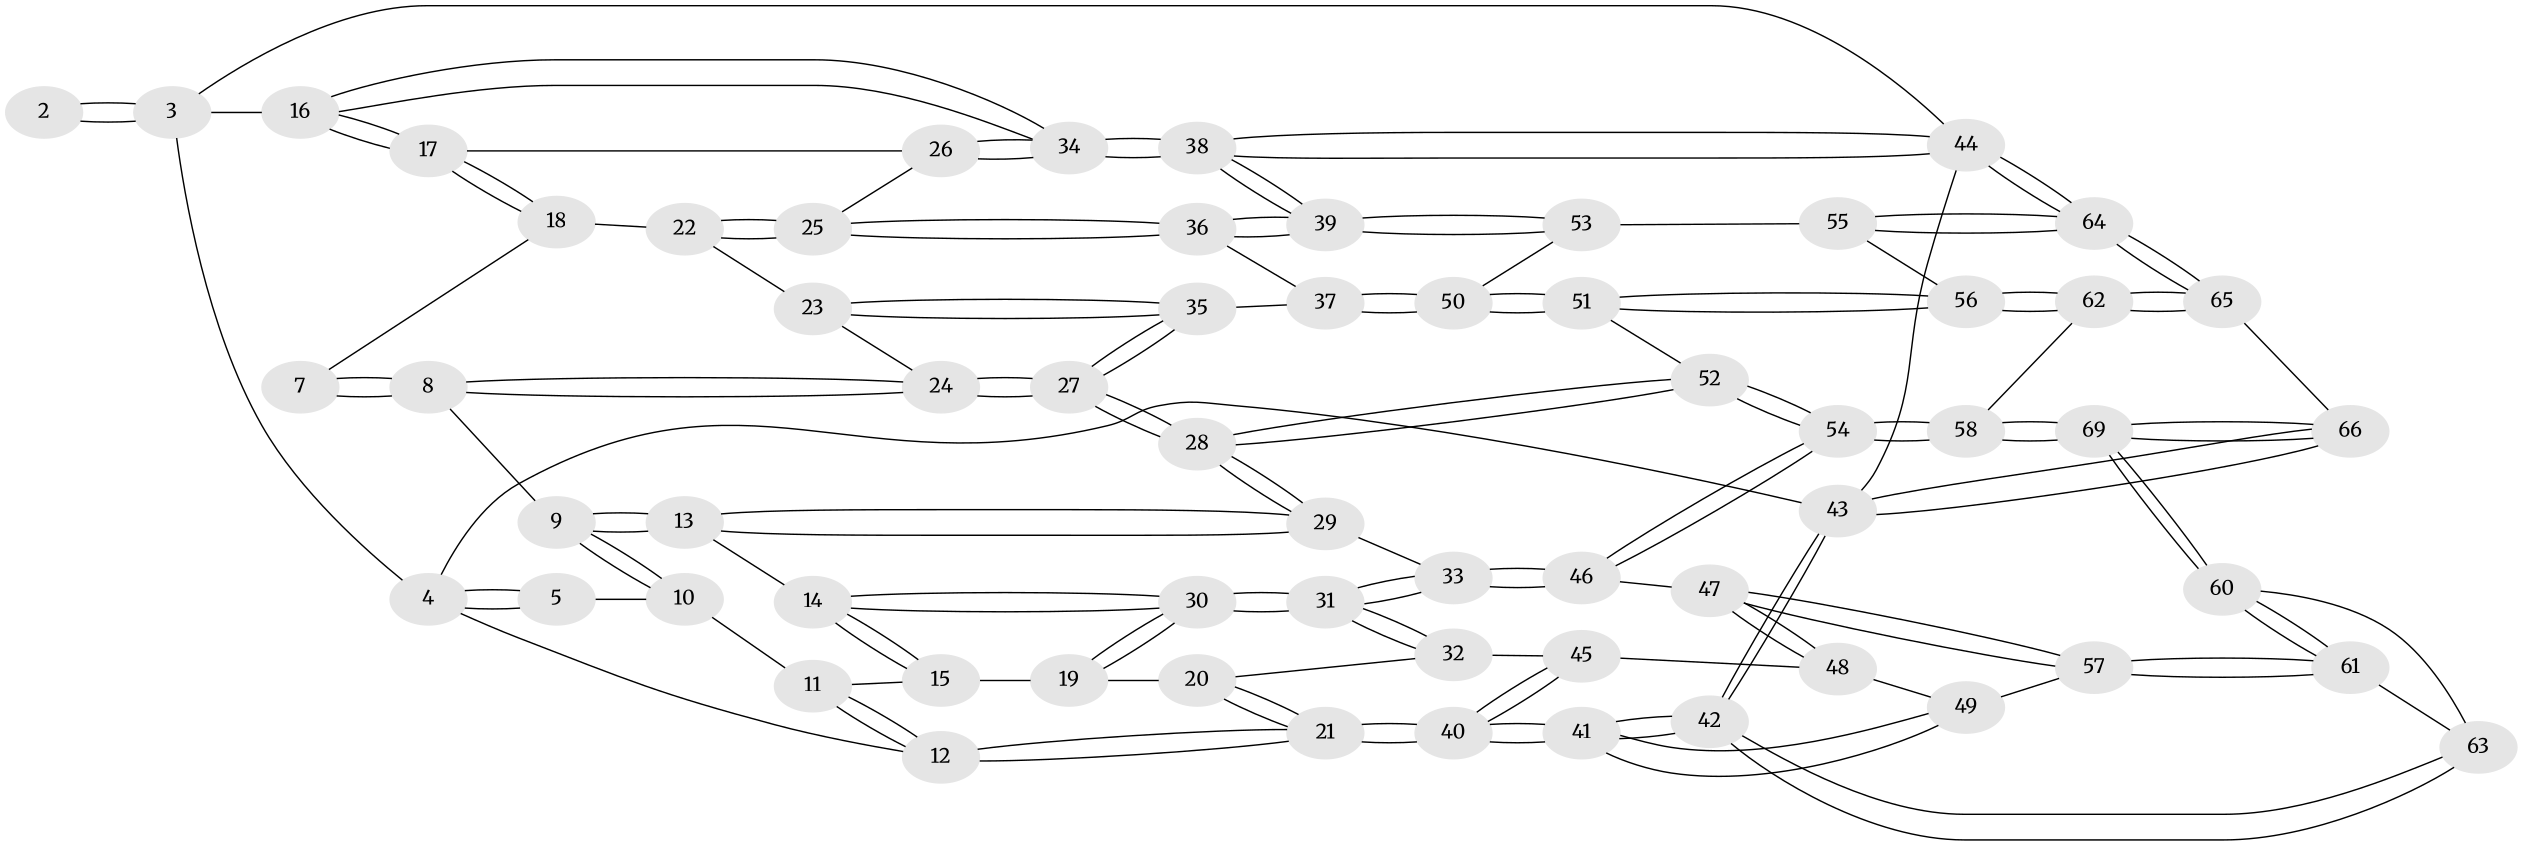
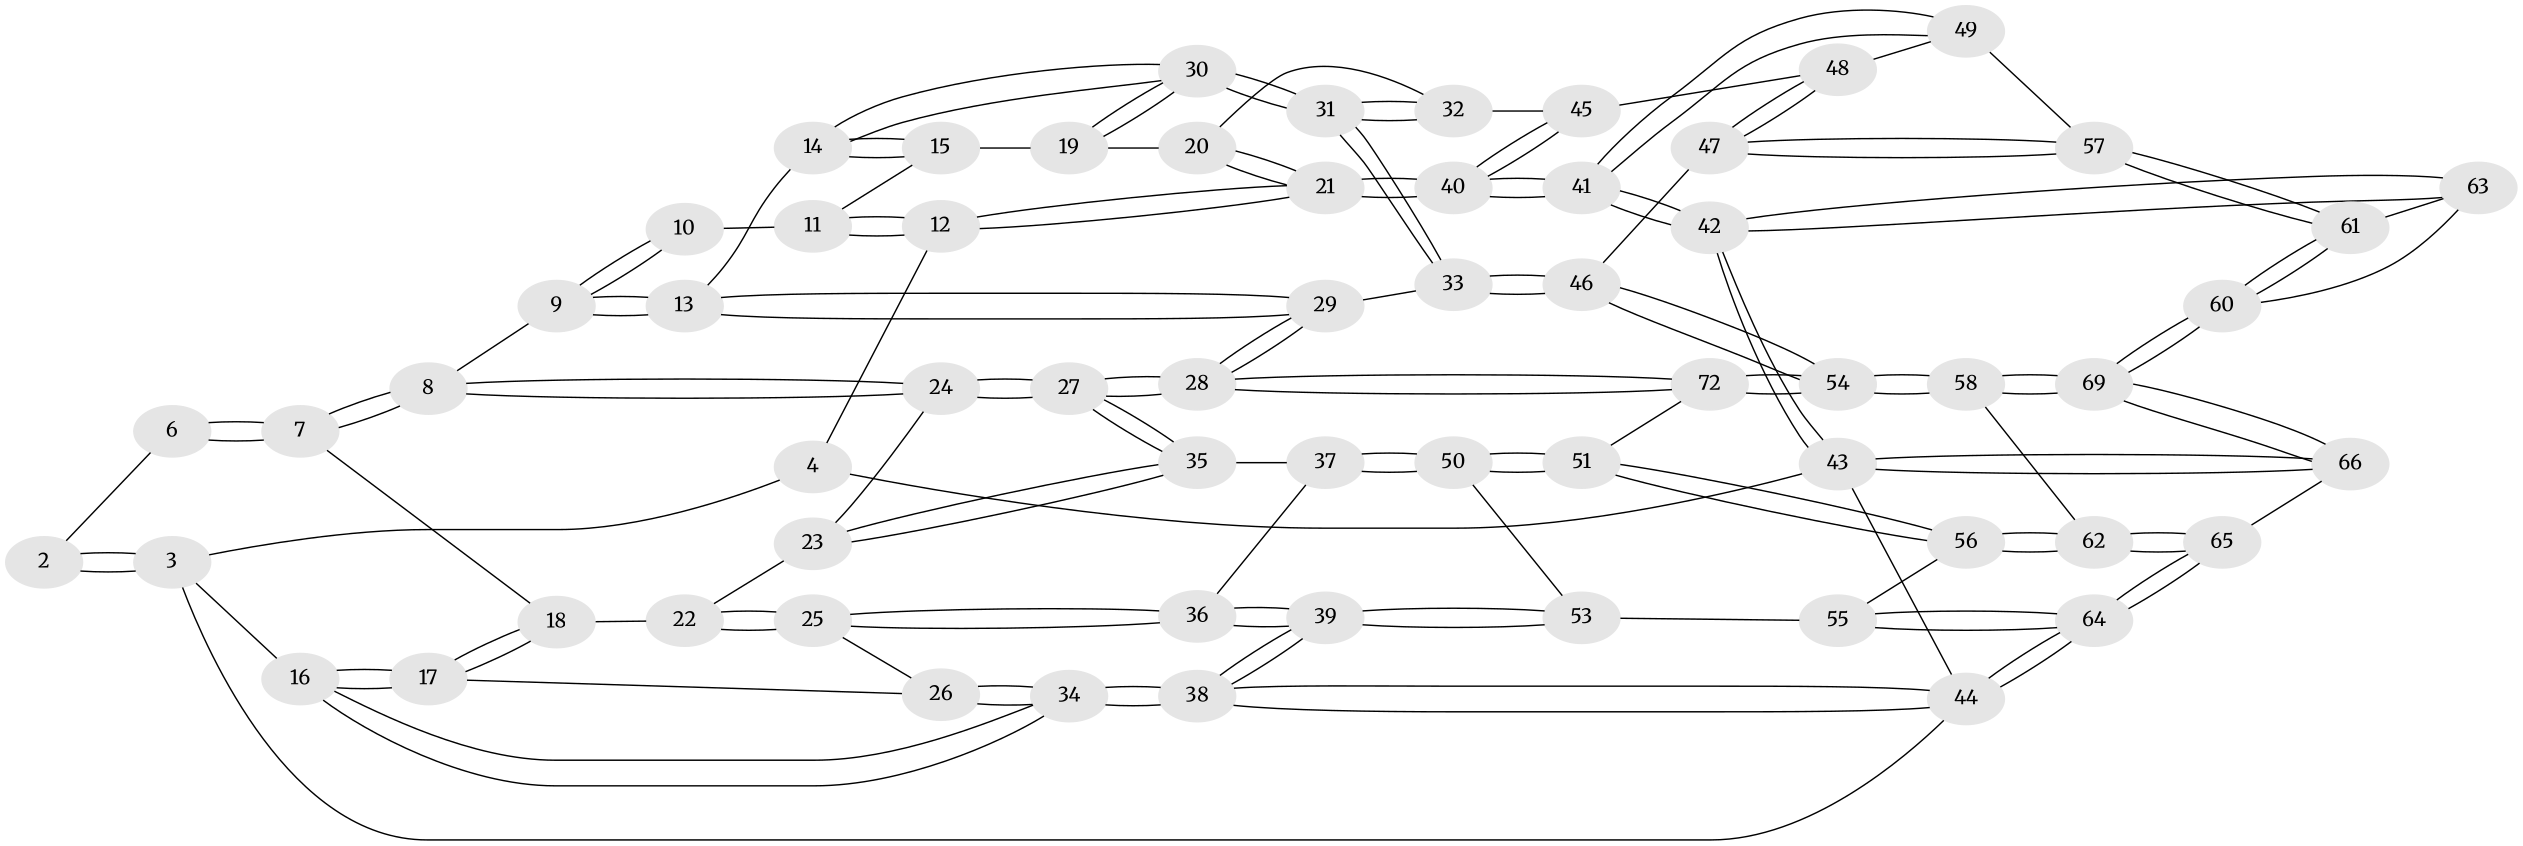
(1710, 380) -> (1710, 384)
none -> (172, 431)
(557, 599) -> none
